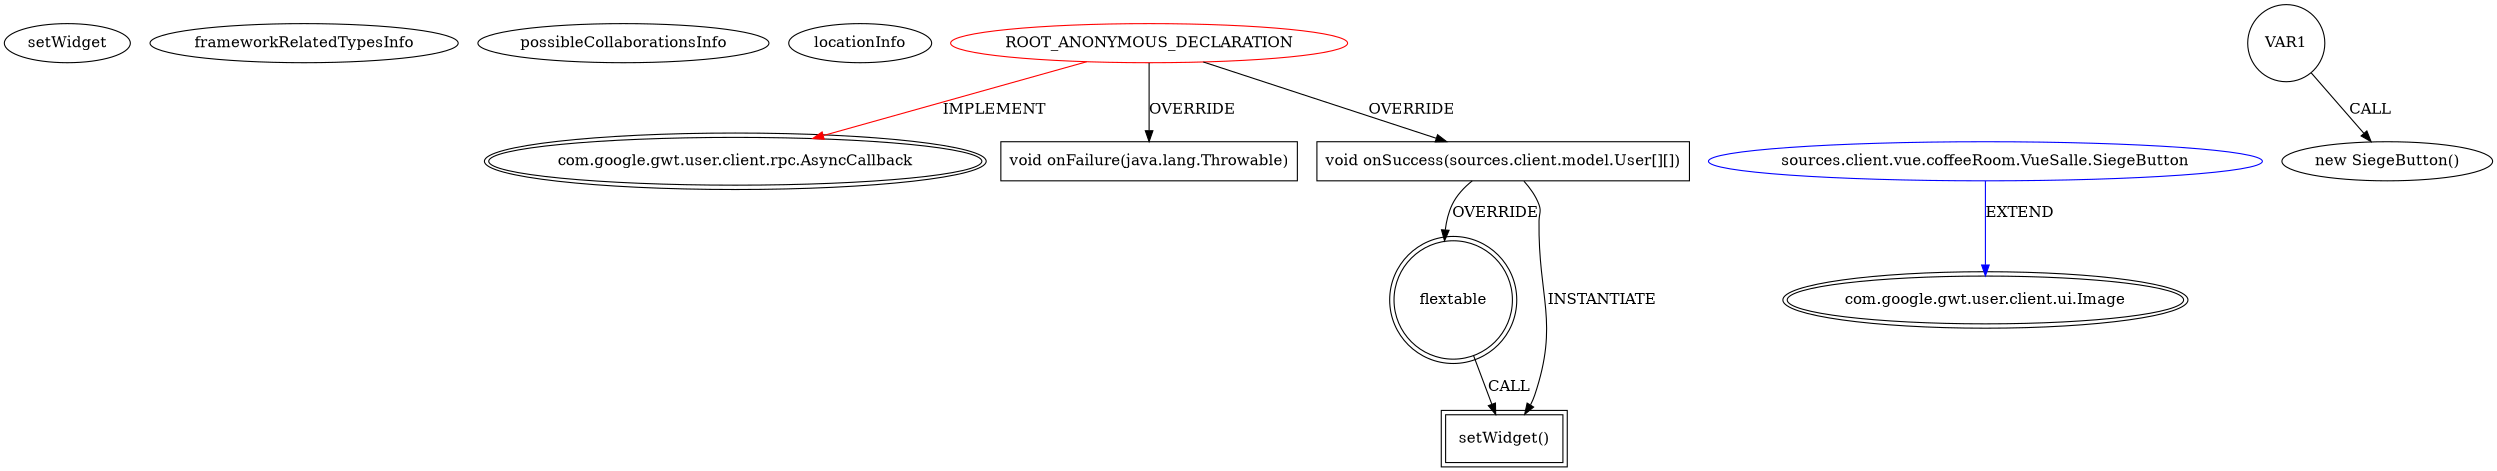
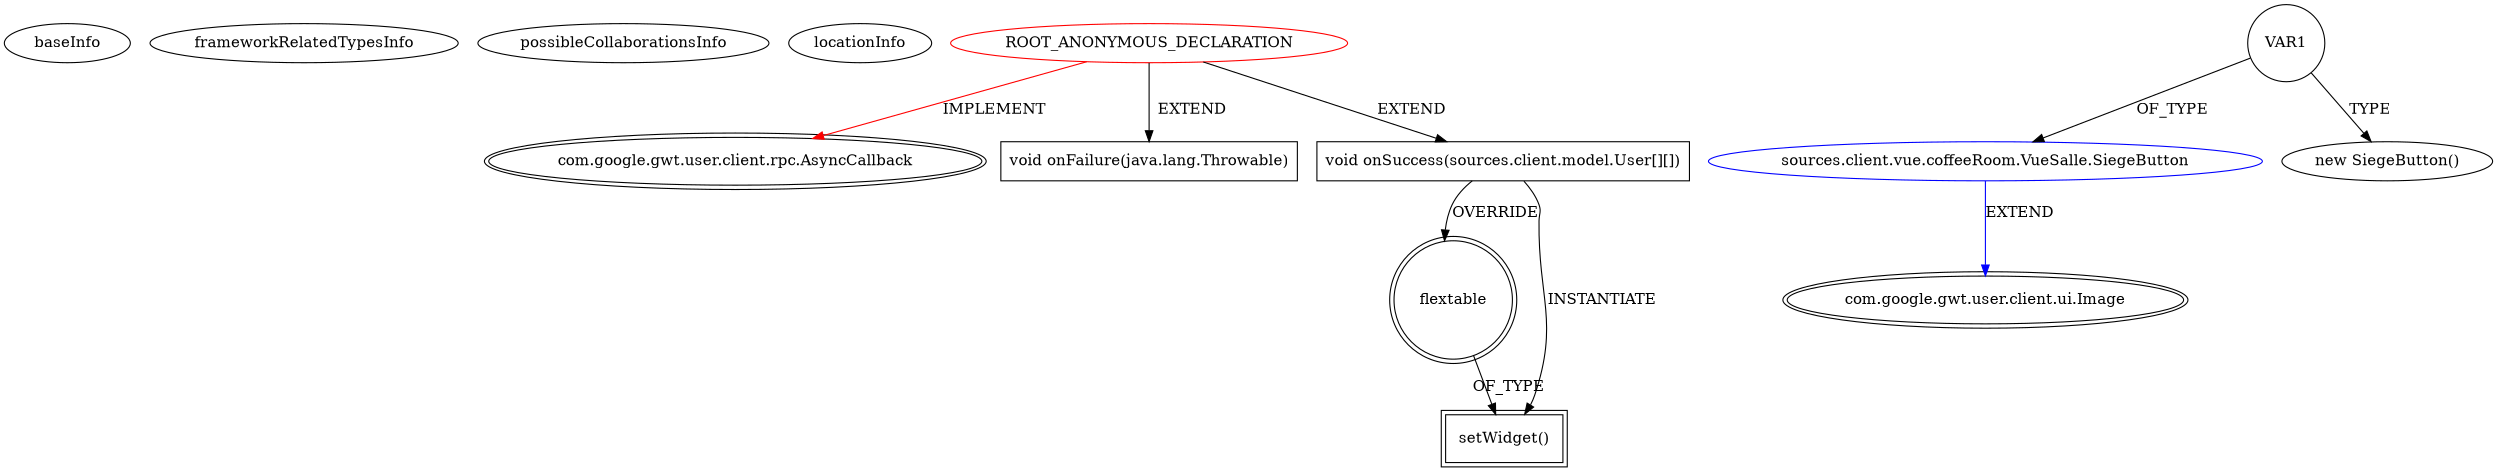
(67, 43) -> (67, 43)
none -> (2147, 98)
(1193, 110) -> (1193, 110)
(1412, 110) -> (1412, 110)
(2370, 110) -> (2370, 110)
(1509, 387) -> (1509, 387)
